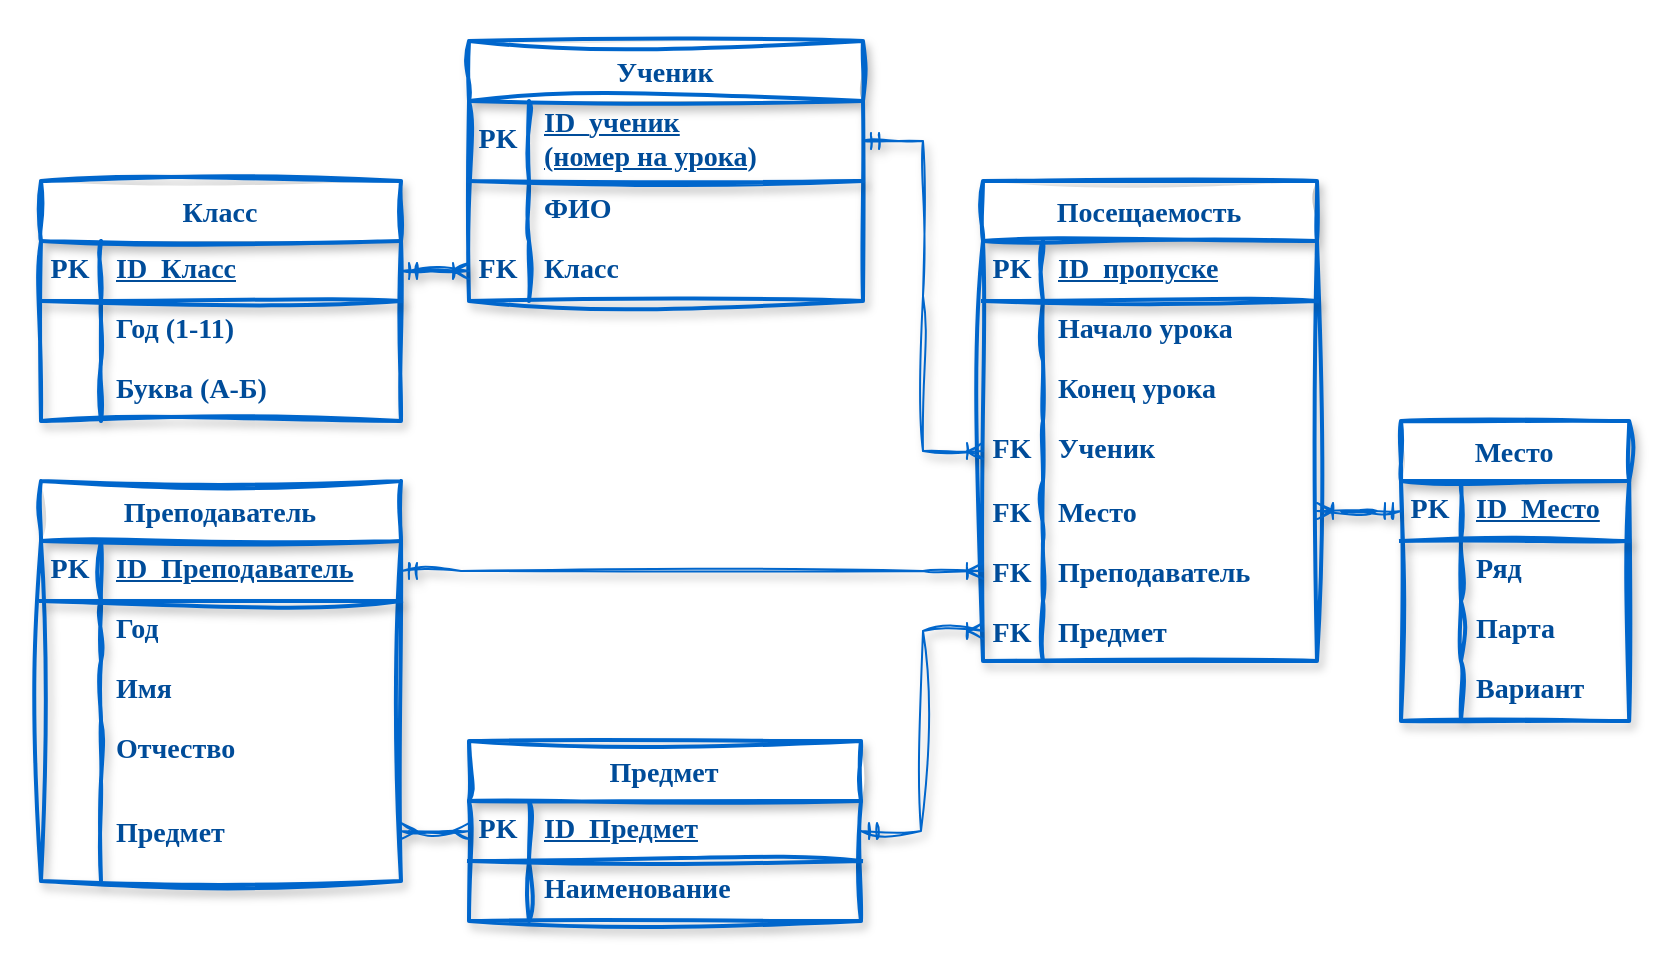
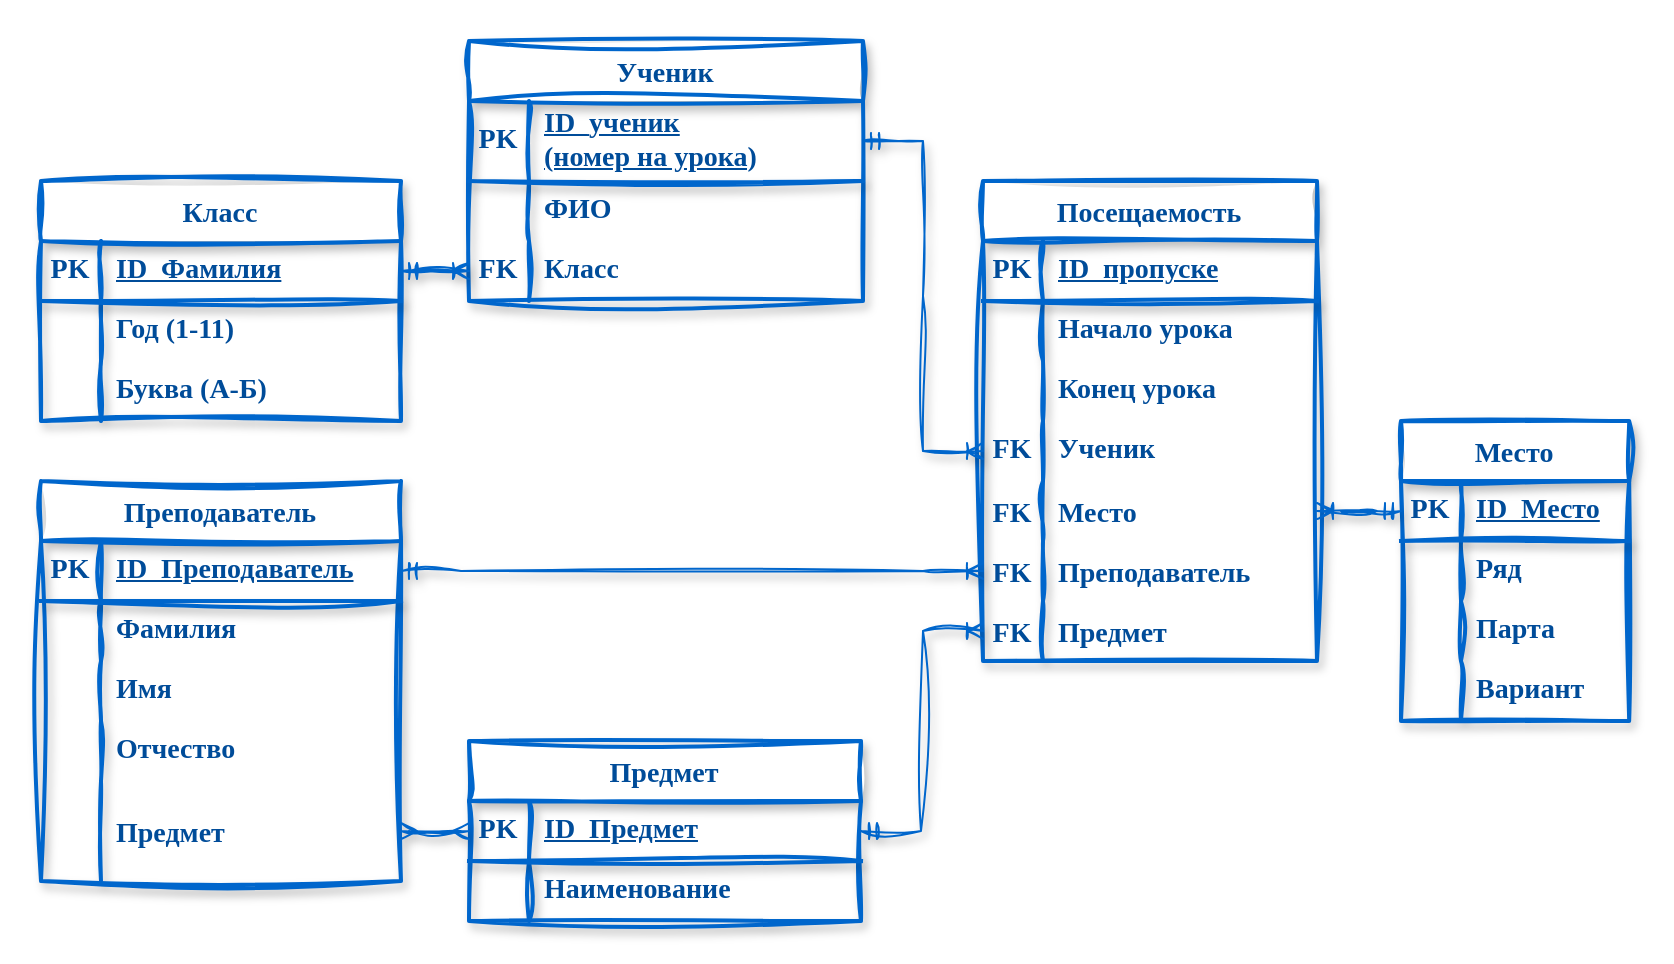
(180, 271) -> (195, 271)
(141, 631) -> (172, 631)
